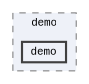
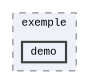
(45, 23) -> (45, 23)
